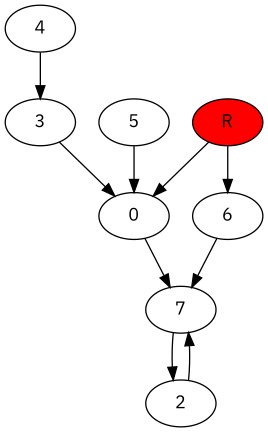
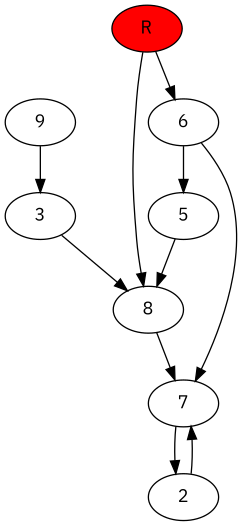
(40, 29) -> (40, 122)
none -> (183, 163)
(134, 216) -> (148, 310)
